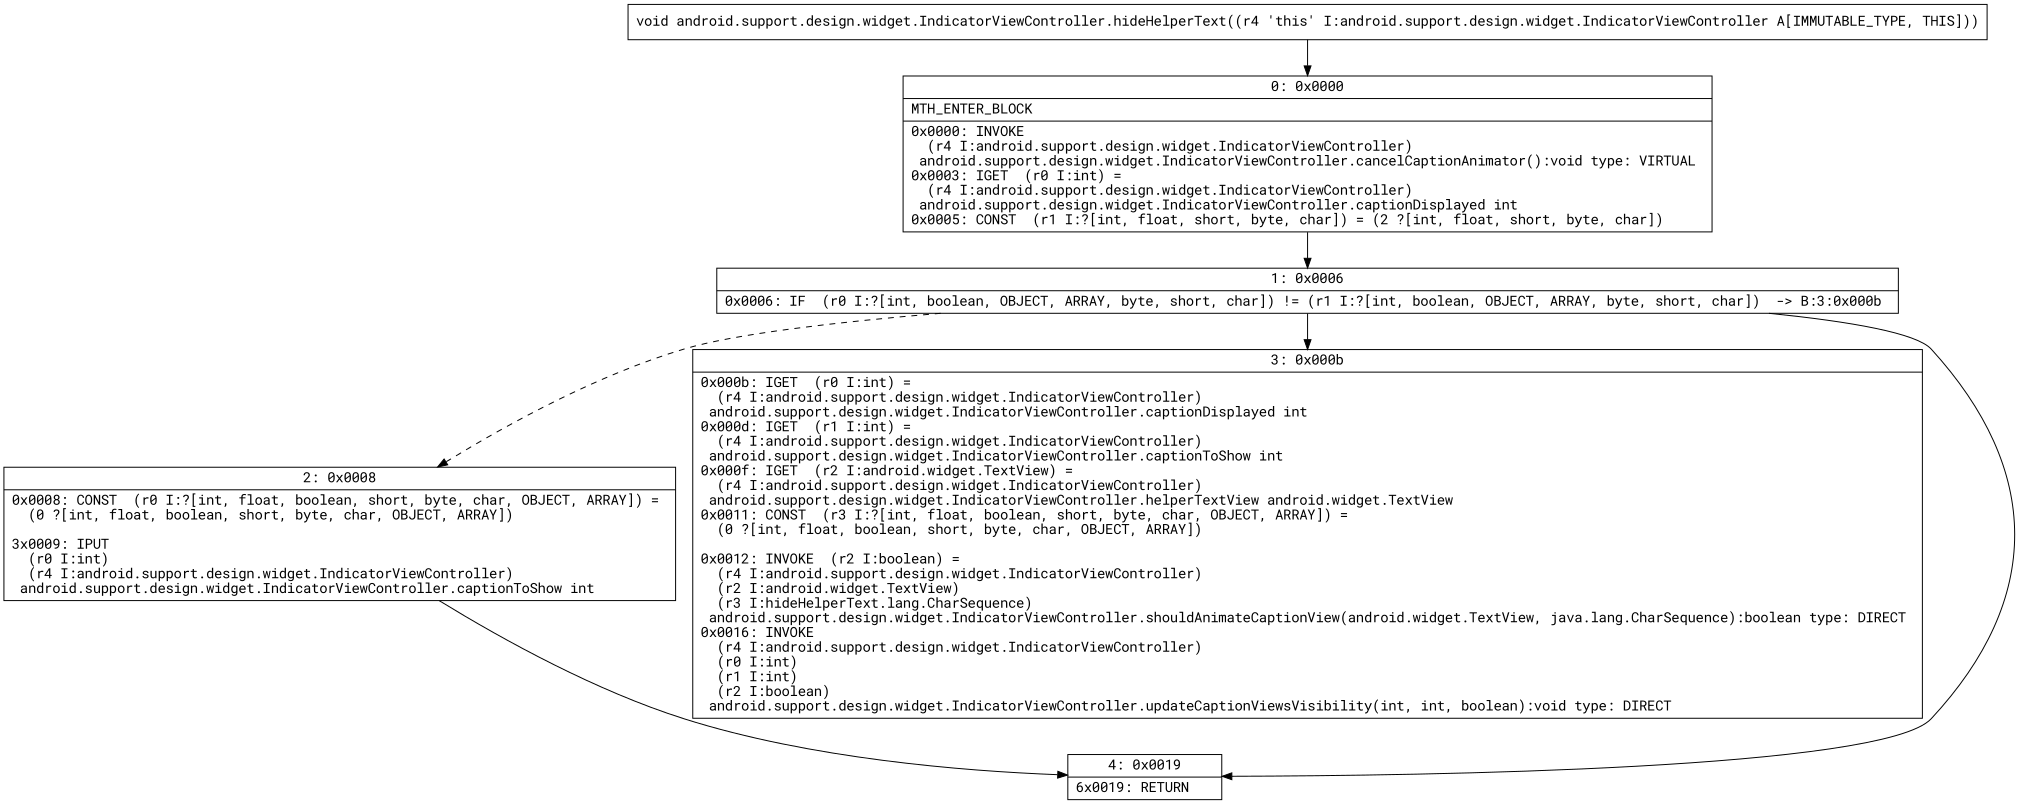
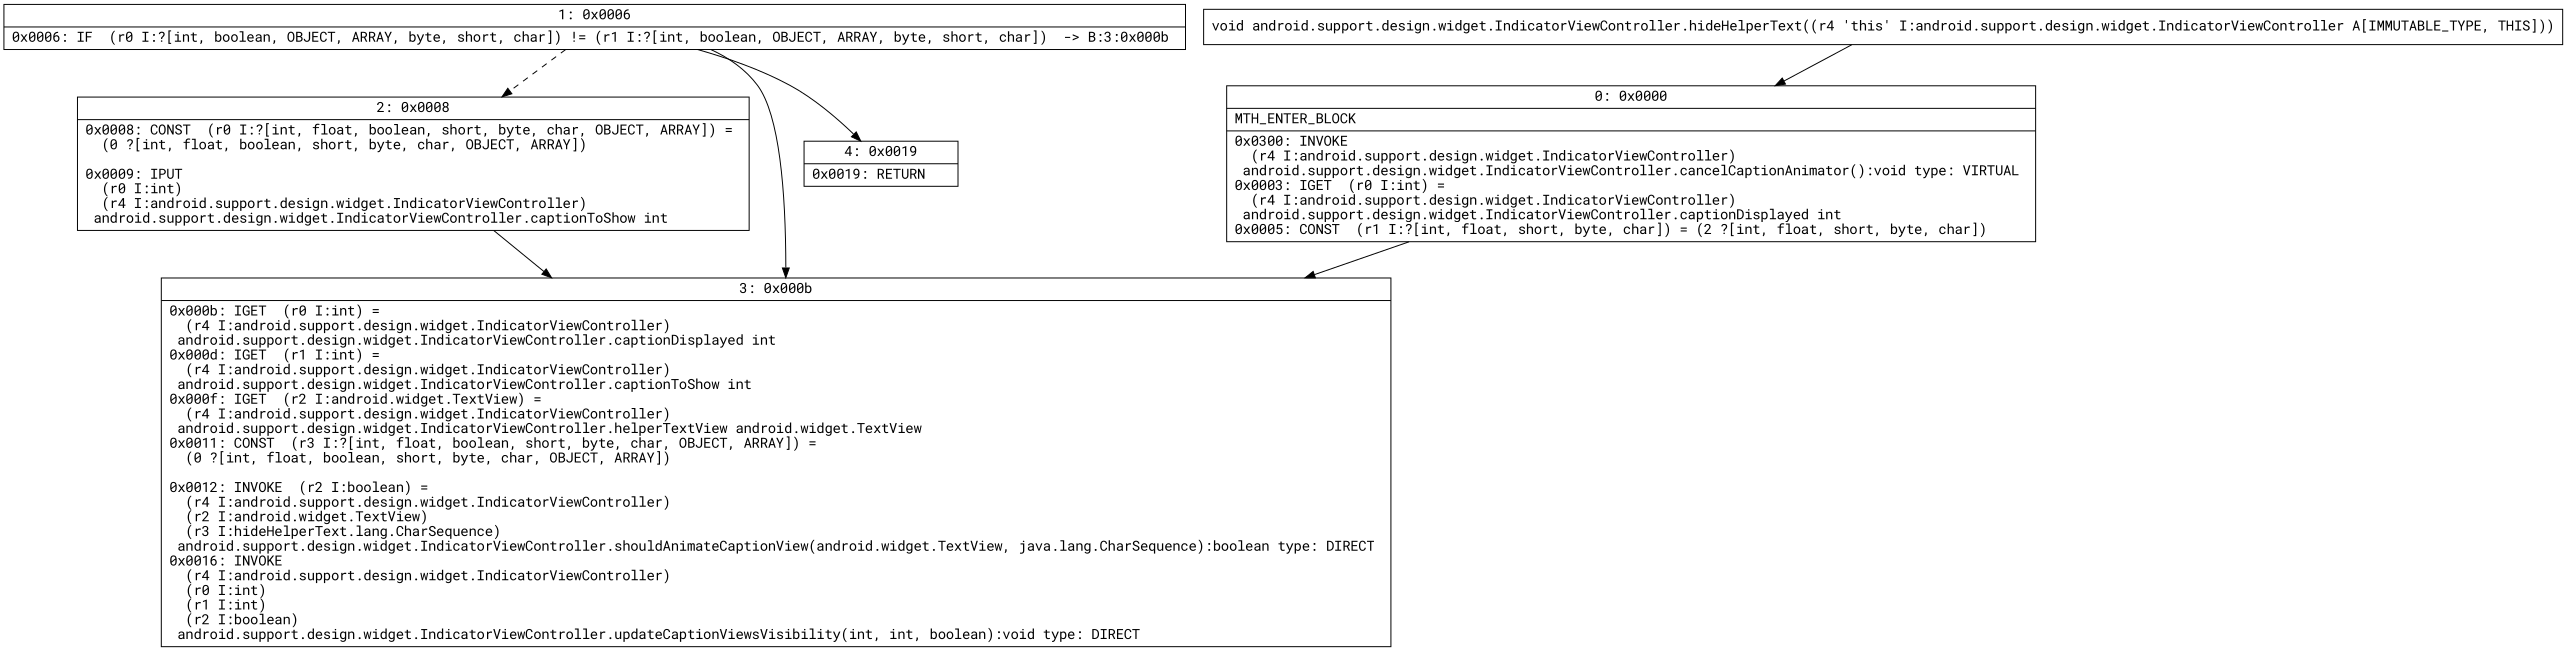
(976, 132) -> (1300, 142)
(1308, 245) -> (1362, 258)
(69, 545) -> (142, 175)
(735, 733) -> (519, 251)
(1145, 788) -> (881, 175)
